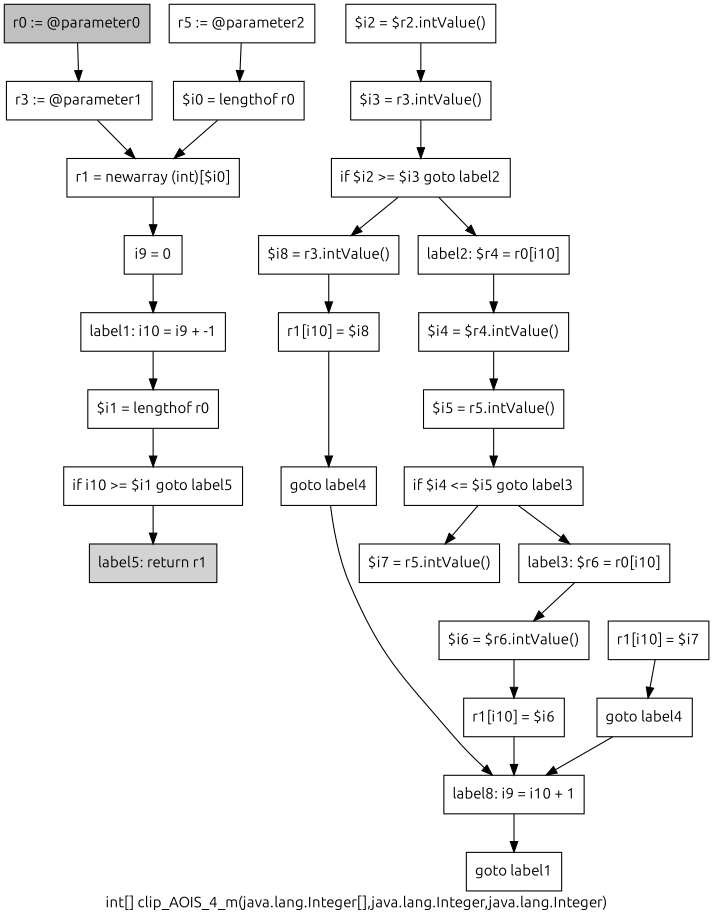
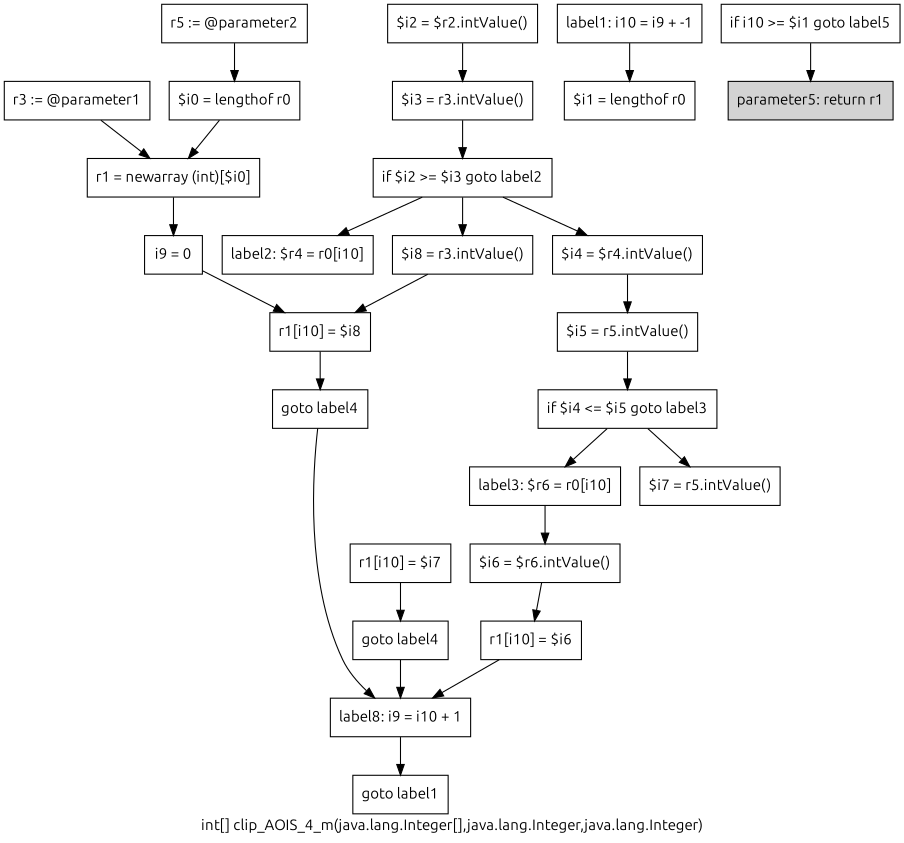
(77, 24) -> none
(153, 288) -> (239, 289)
(494, 288) -> (540, 214)
(153, 442) -> none
(153, 563) -> (811, 101)
